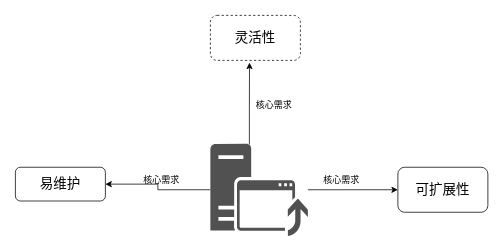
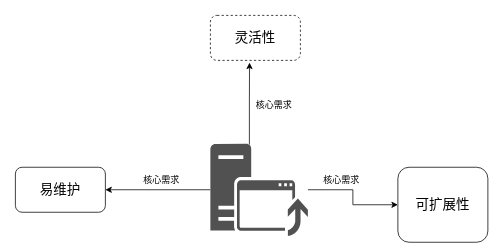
(60, 184) -> (60, 190)
(443, 190) -> (443, 205)
